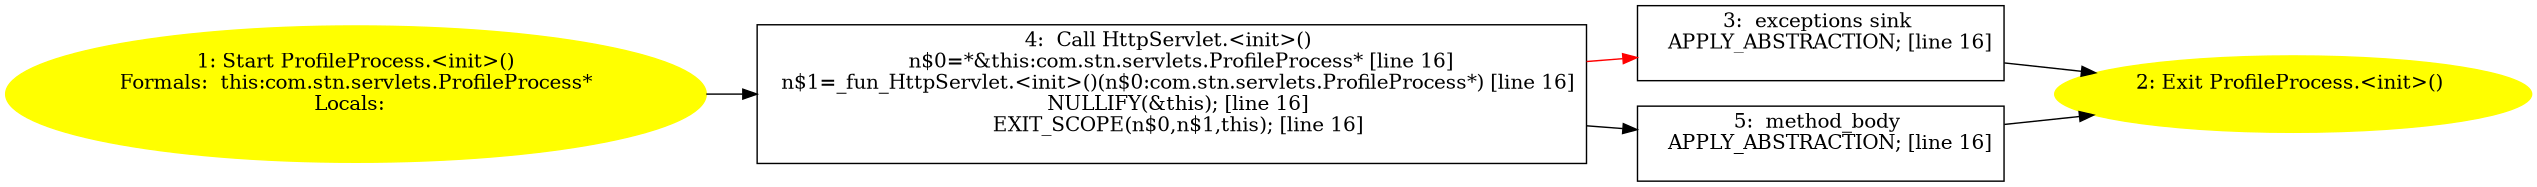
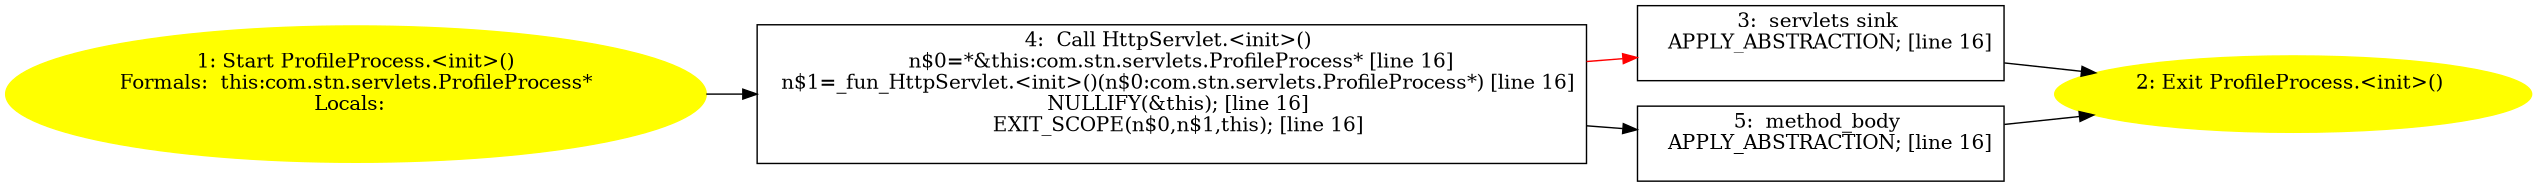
(1821, 43) -> (1821, 43)
